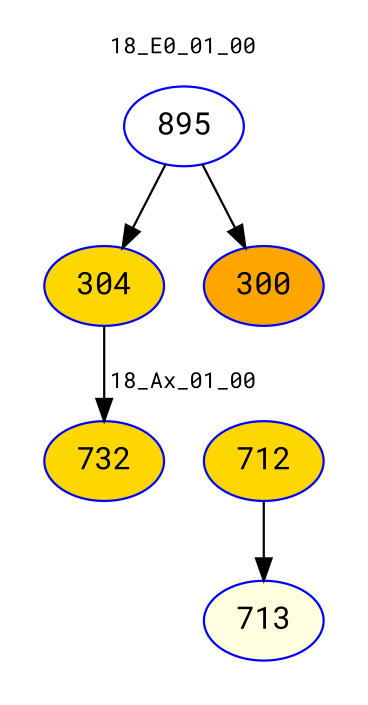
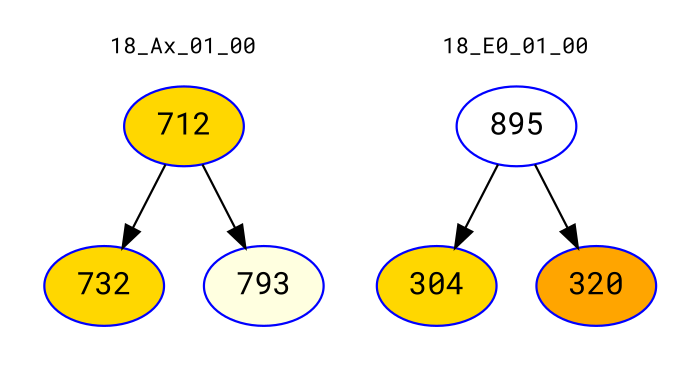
(264, 286) -> (596, 286)
(104, 375) -> (149, 196)
(264, 621) -> (264, 286)
